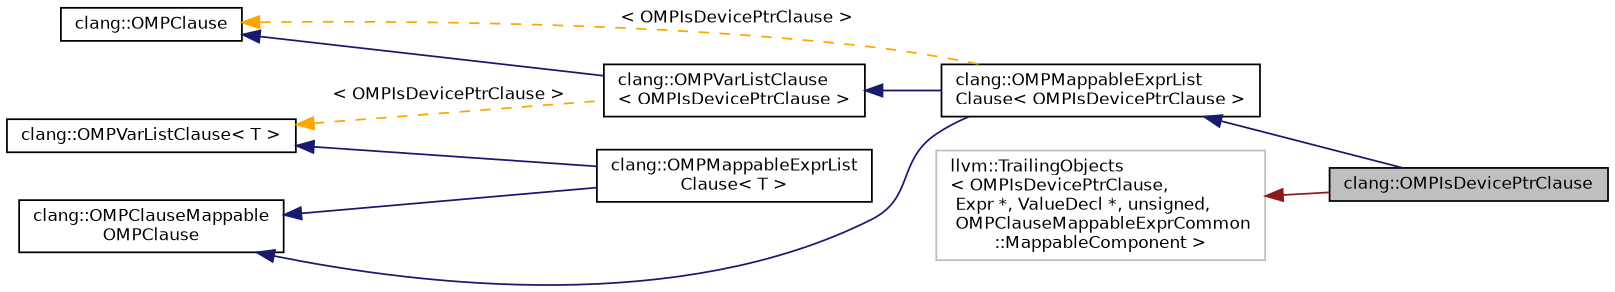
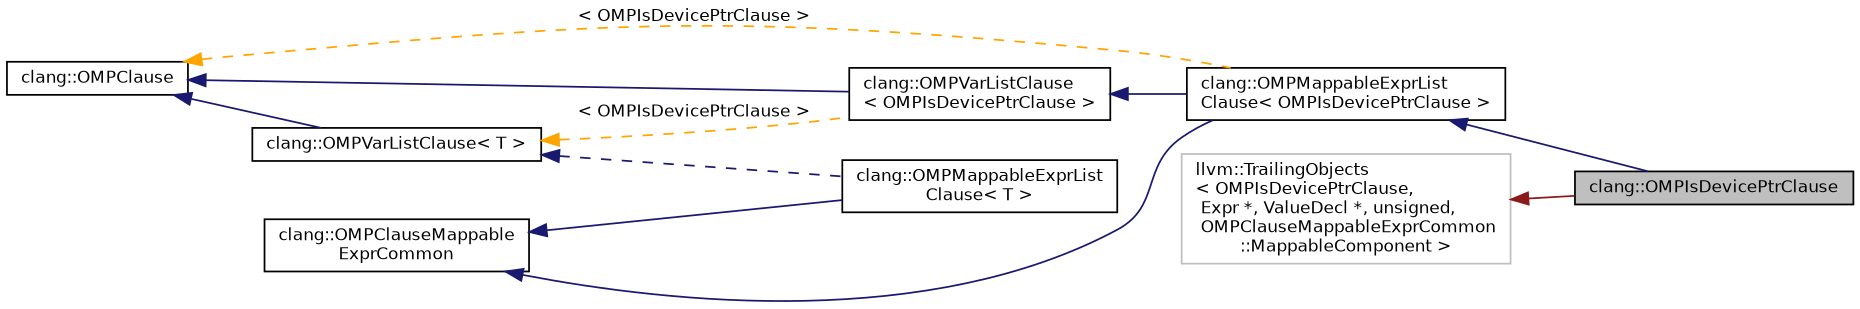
none -> (256, 113)
(455, 157) -> (701, 166)
(151, 226) -> (397, 245)
